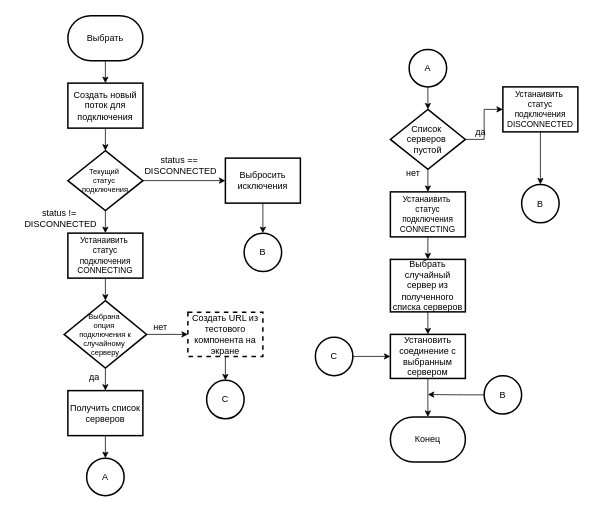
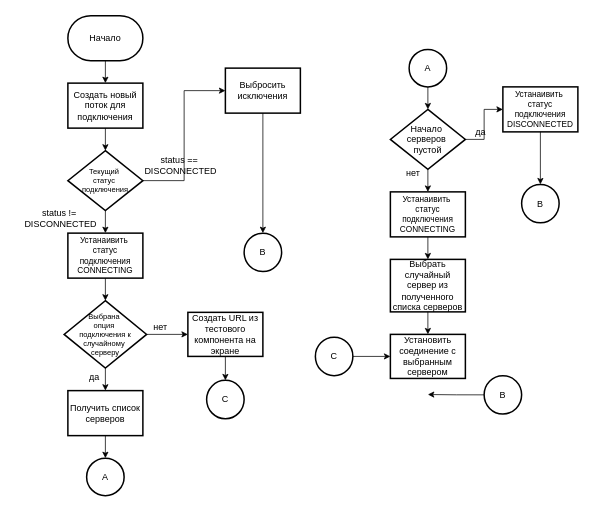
(105, 38) -> (105, 38)
(428, 139) -> (428, 139)
(263, 180) -> (263, 90)
(225, 334) -> (225, 334)
(428, 410) -> none
(428, 439) -> none
